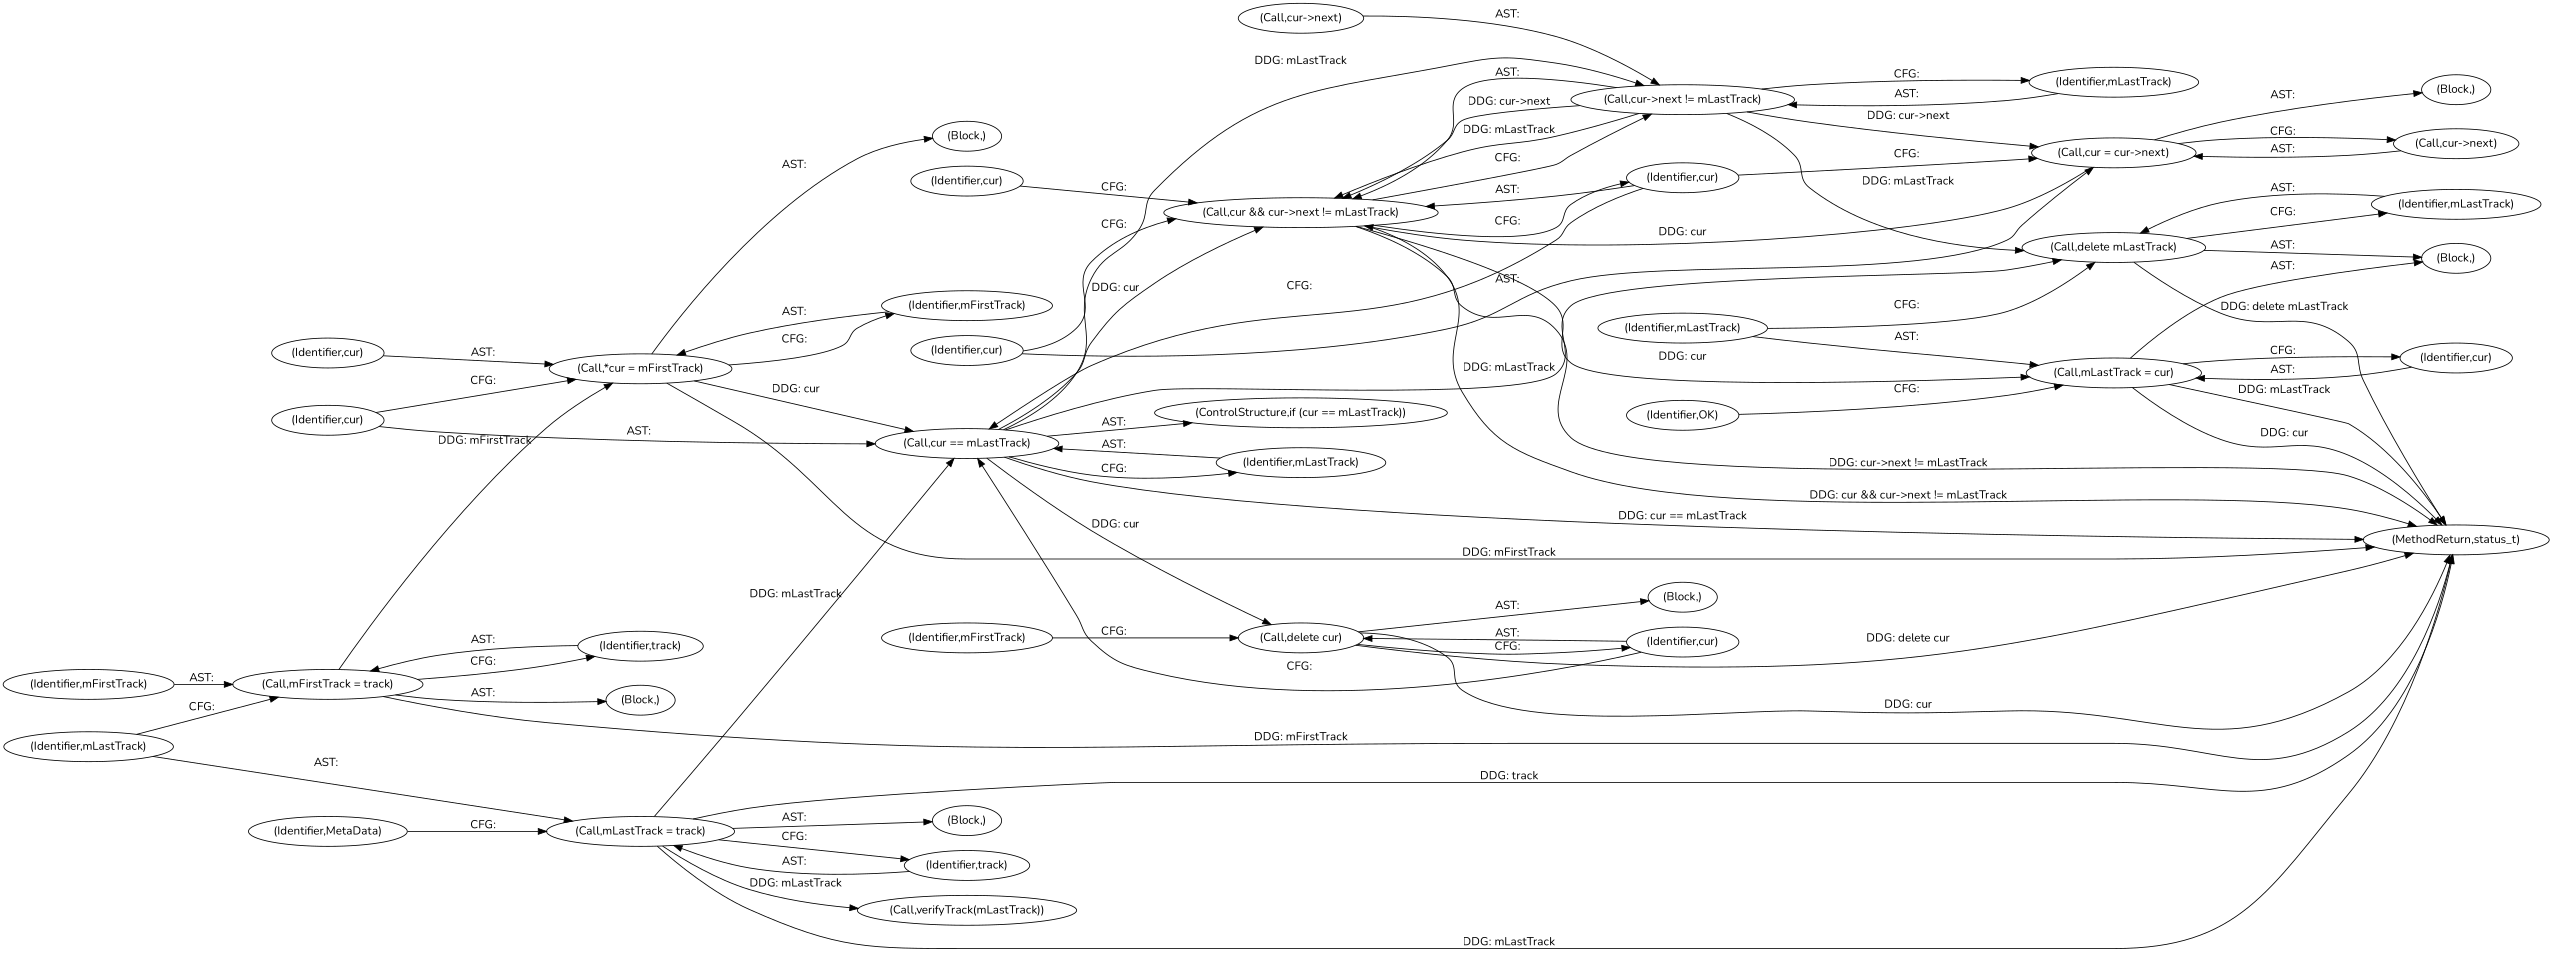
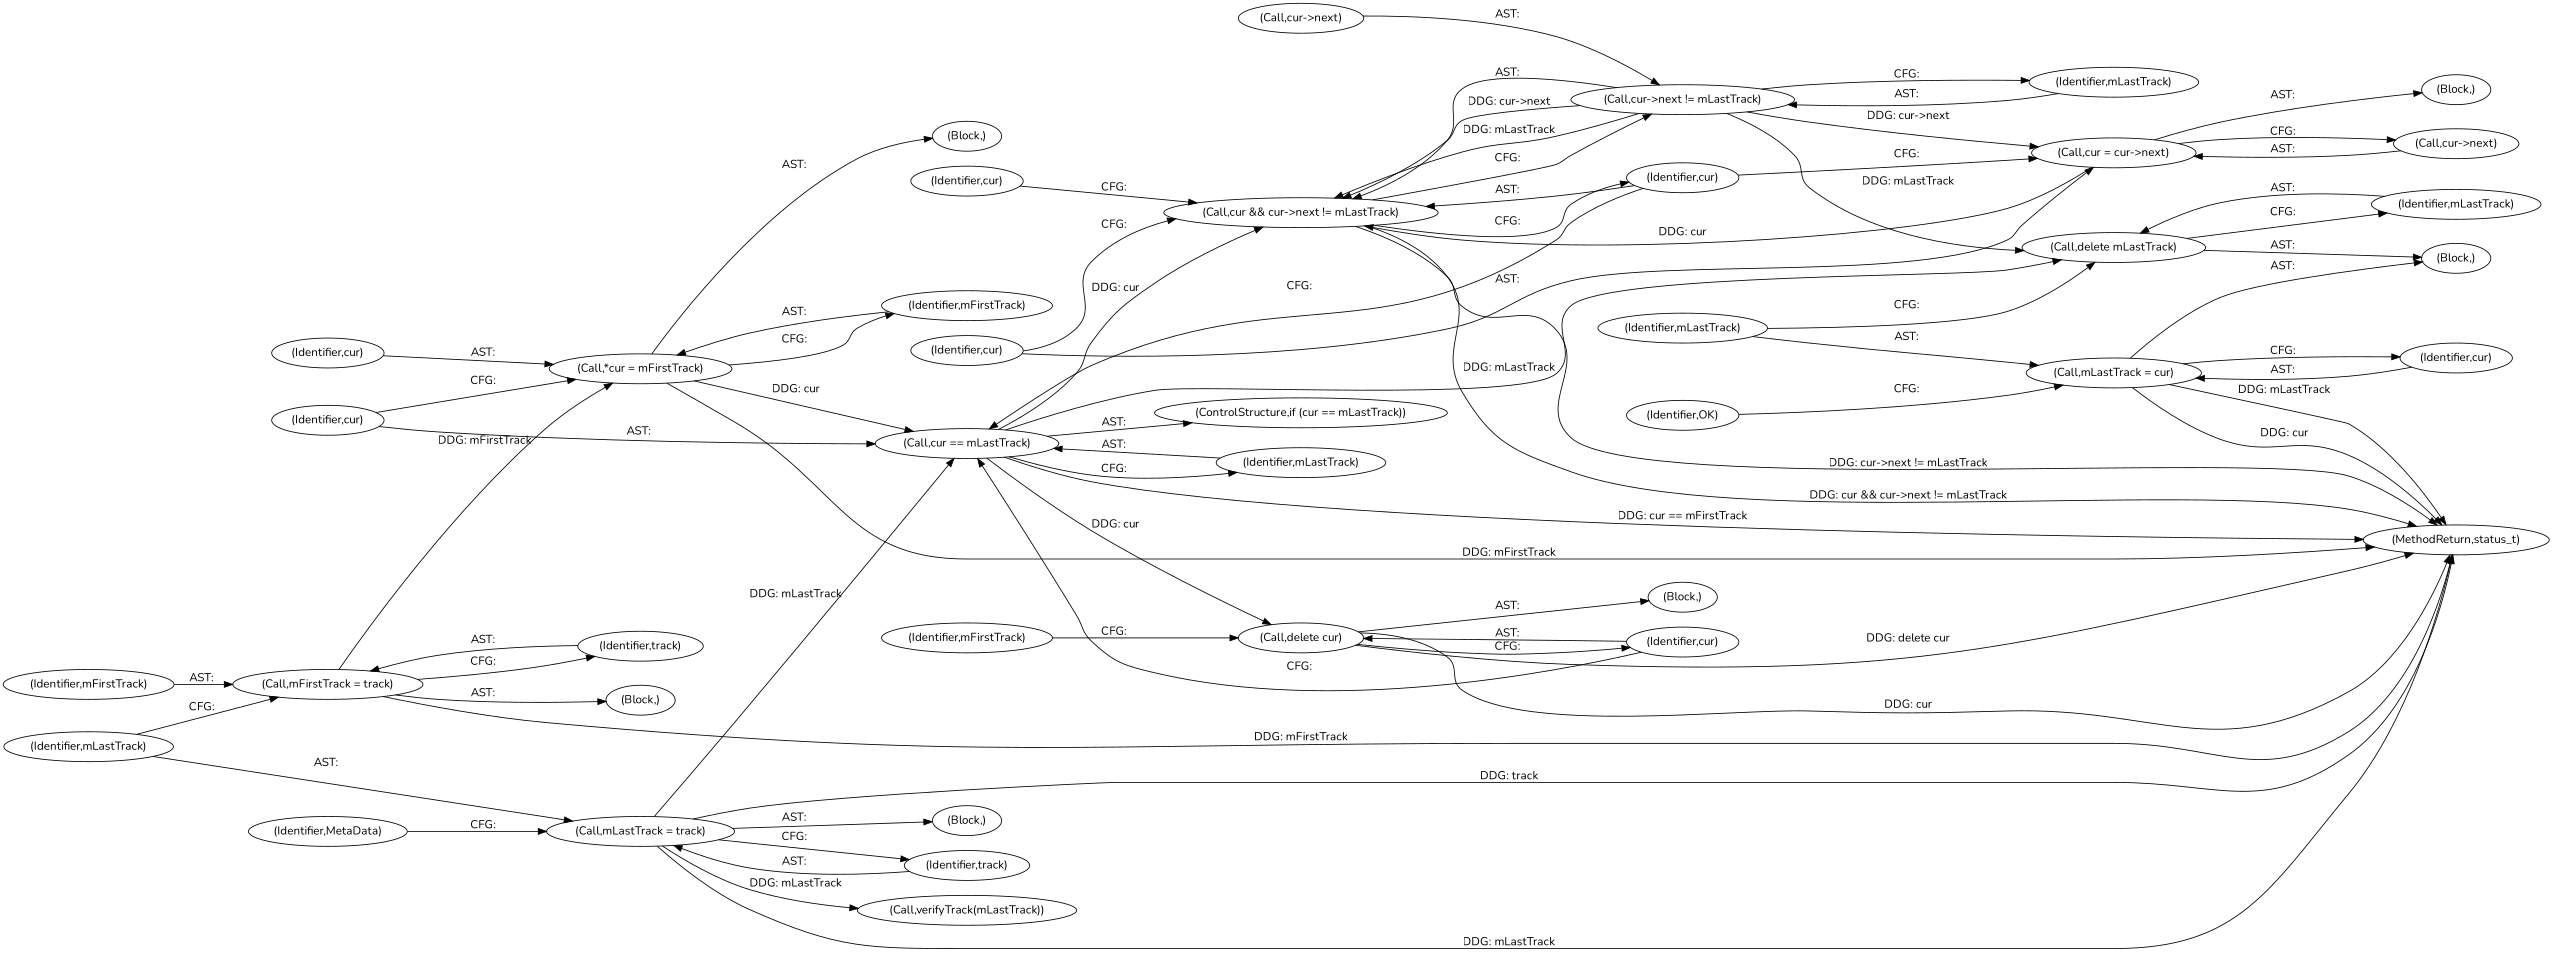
(1238, 123) -> none
(2335, 332) -> none
(1656, 379) -> none
(1683, 516) -> (1683, 516)
